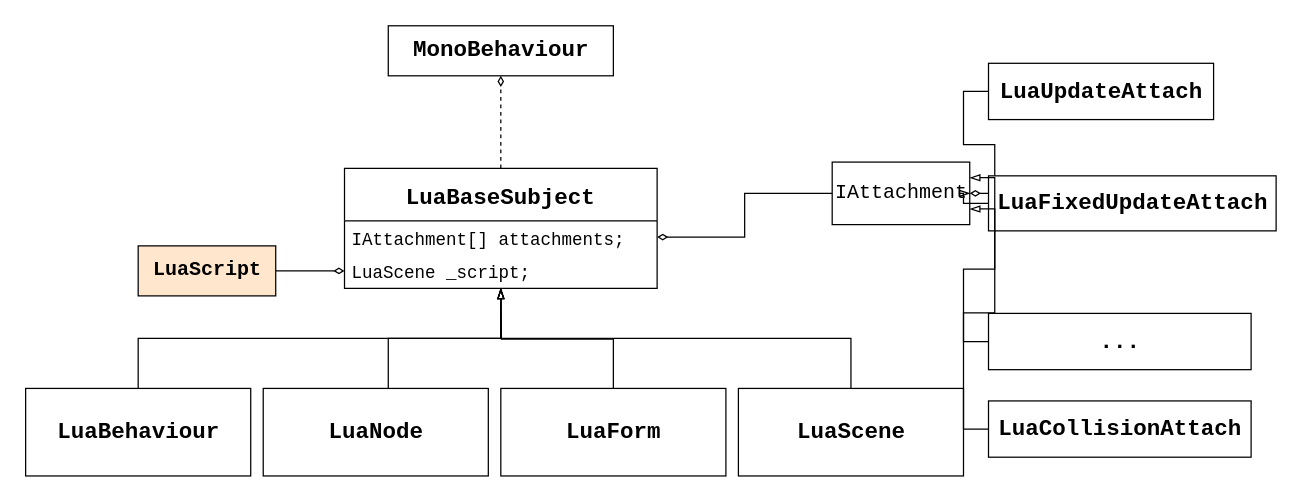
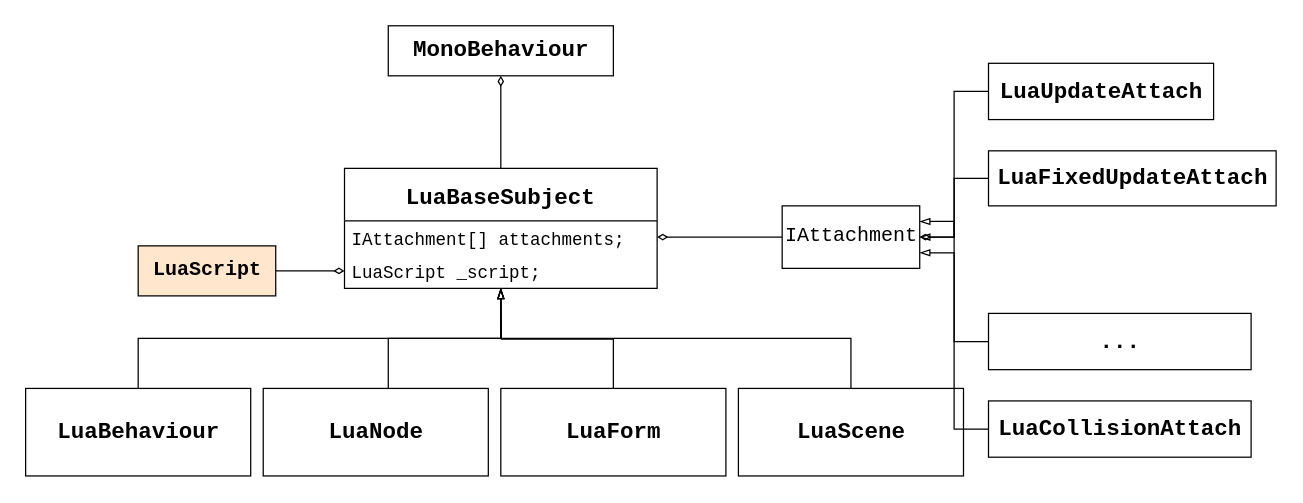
(501, 126) -> (501, 126)
(901, 193) -> (851, 237)
(1132, 203) -> (1132, 178)
(428, 272) -> (430, 272)
